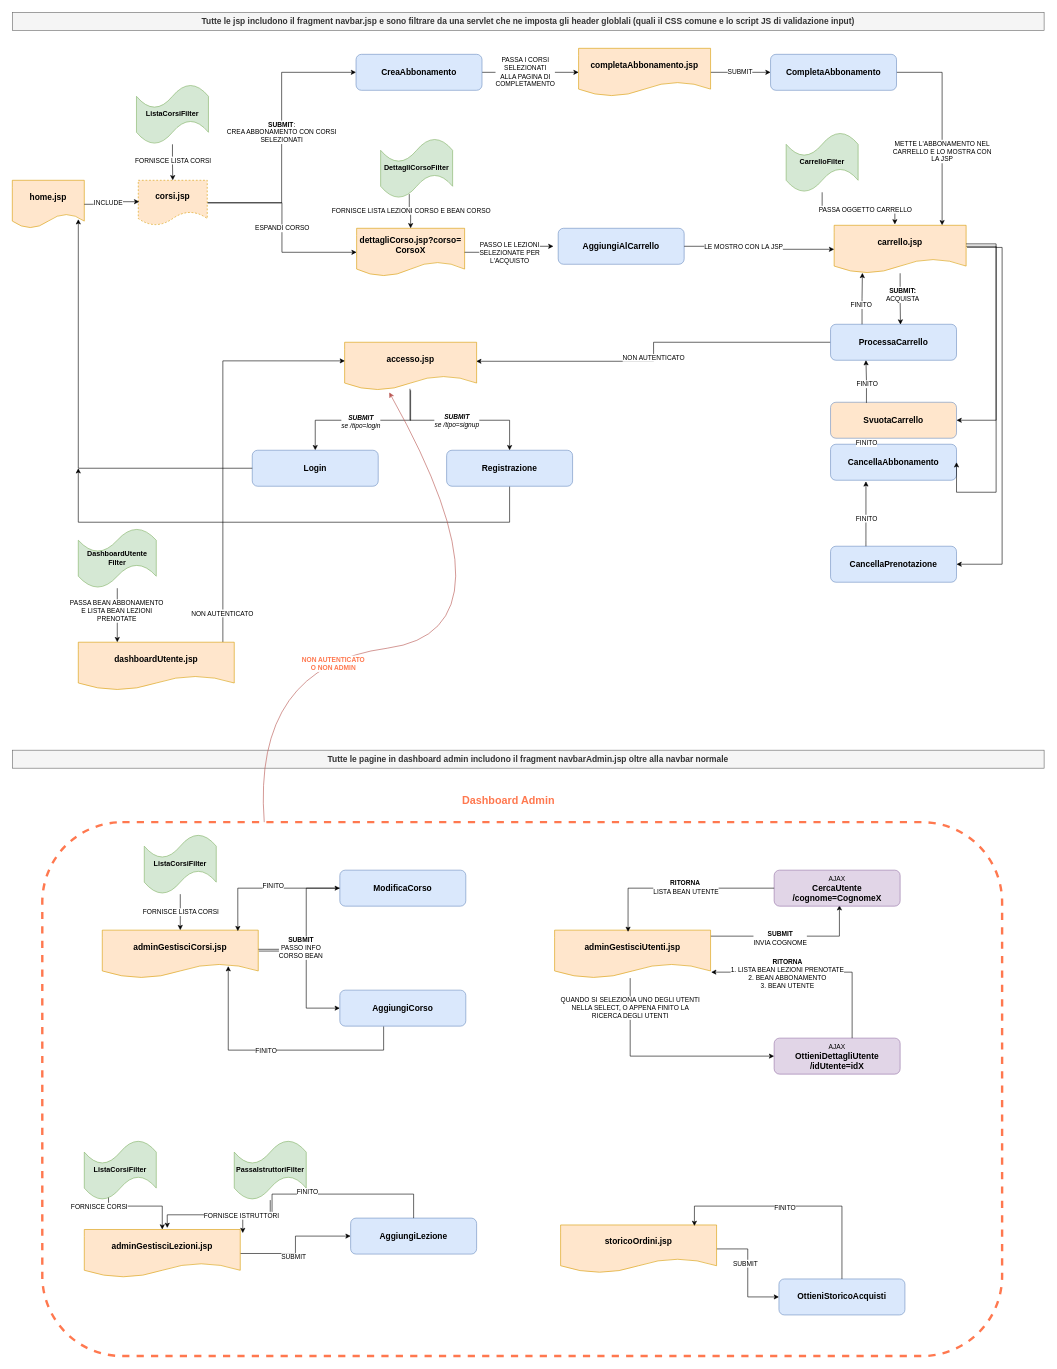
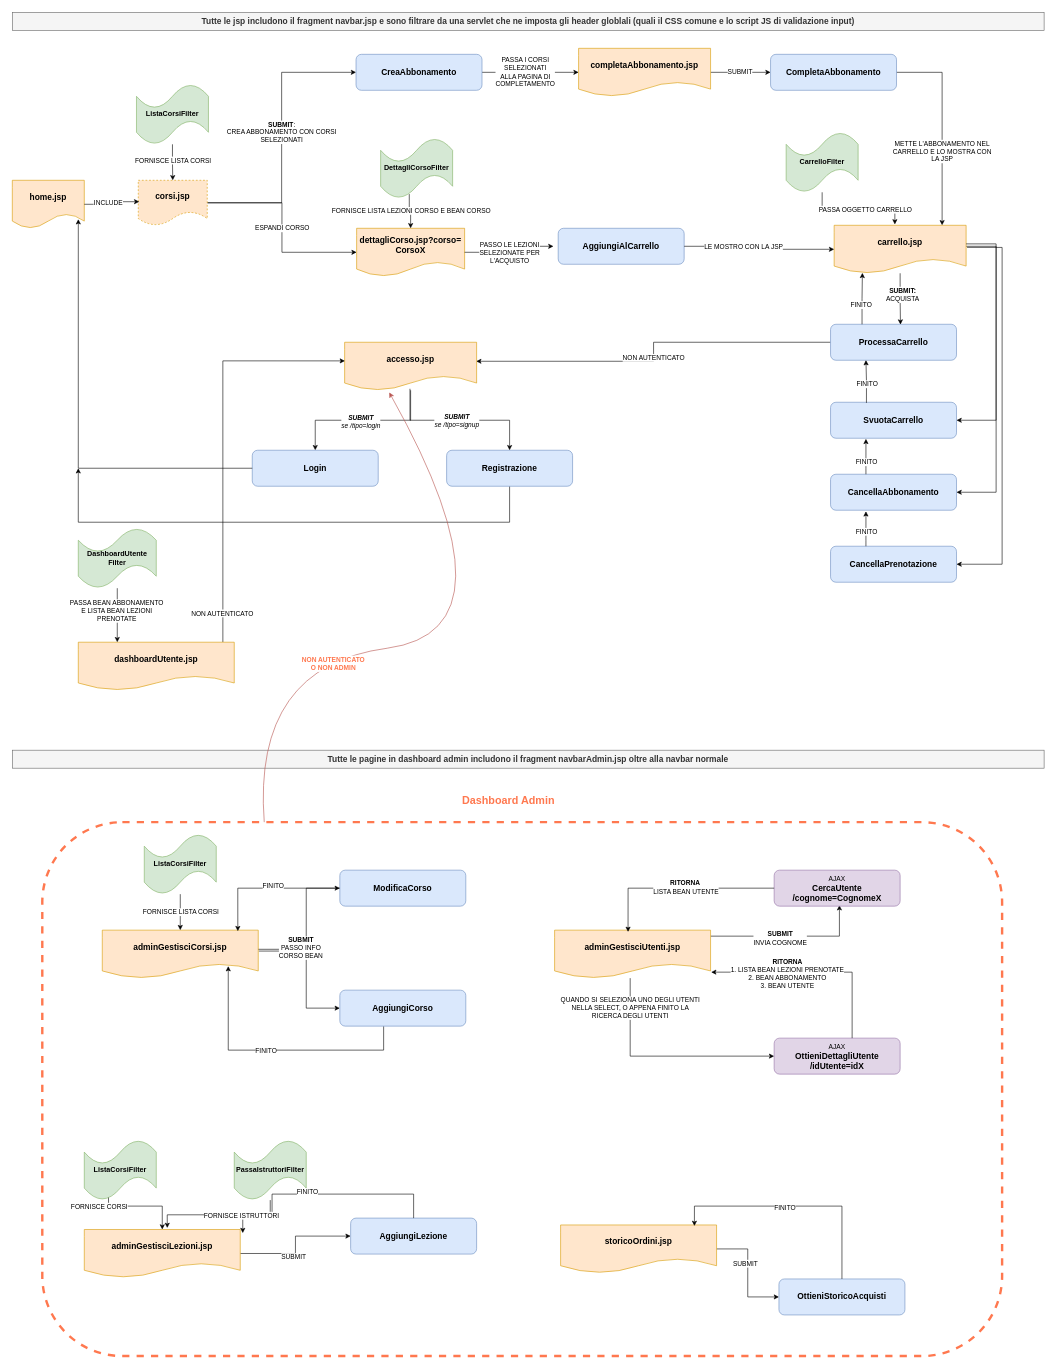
(894, 420) -> (894, 420)
(894, 462) -> (894, 492)
